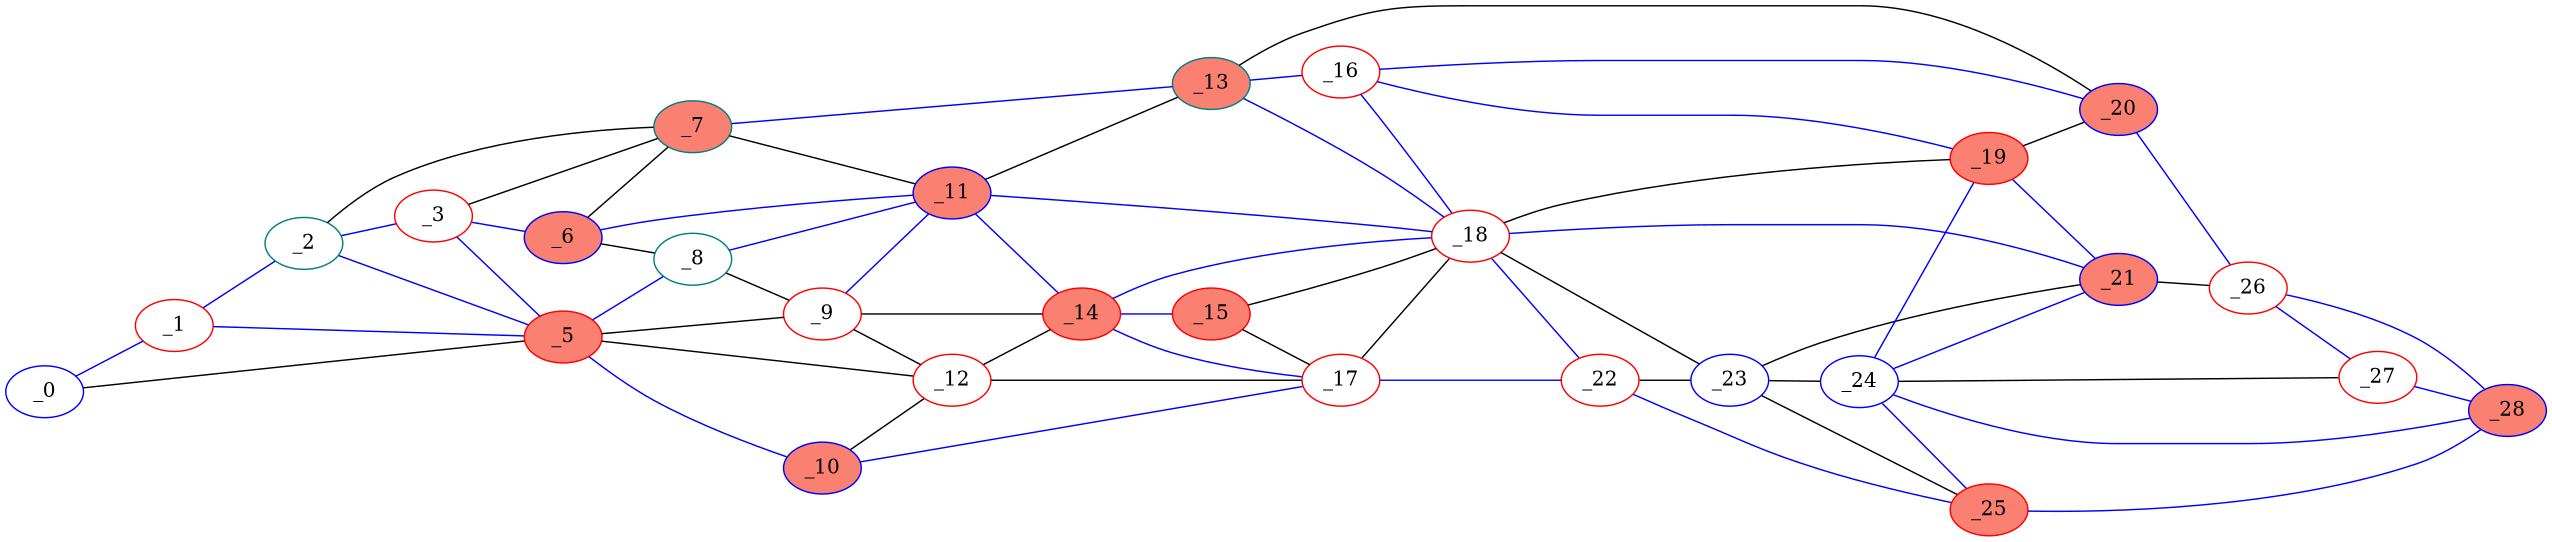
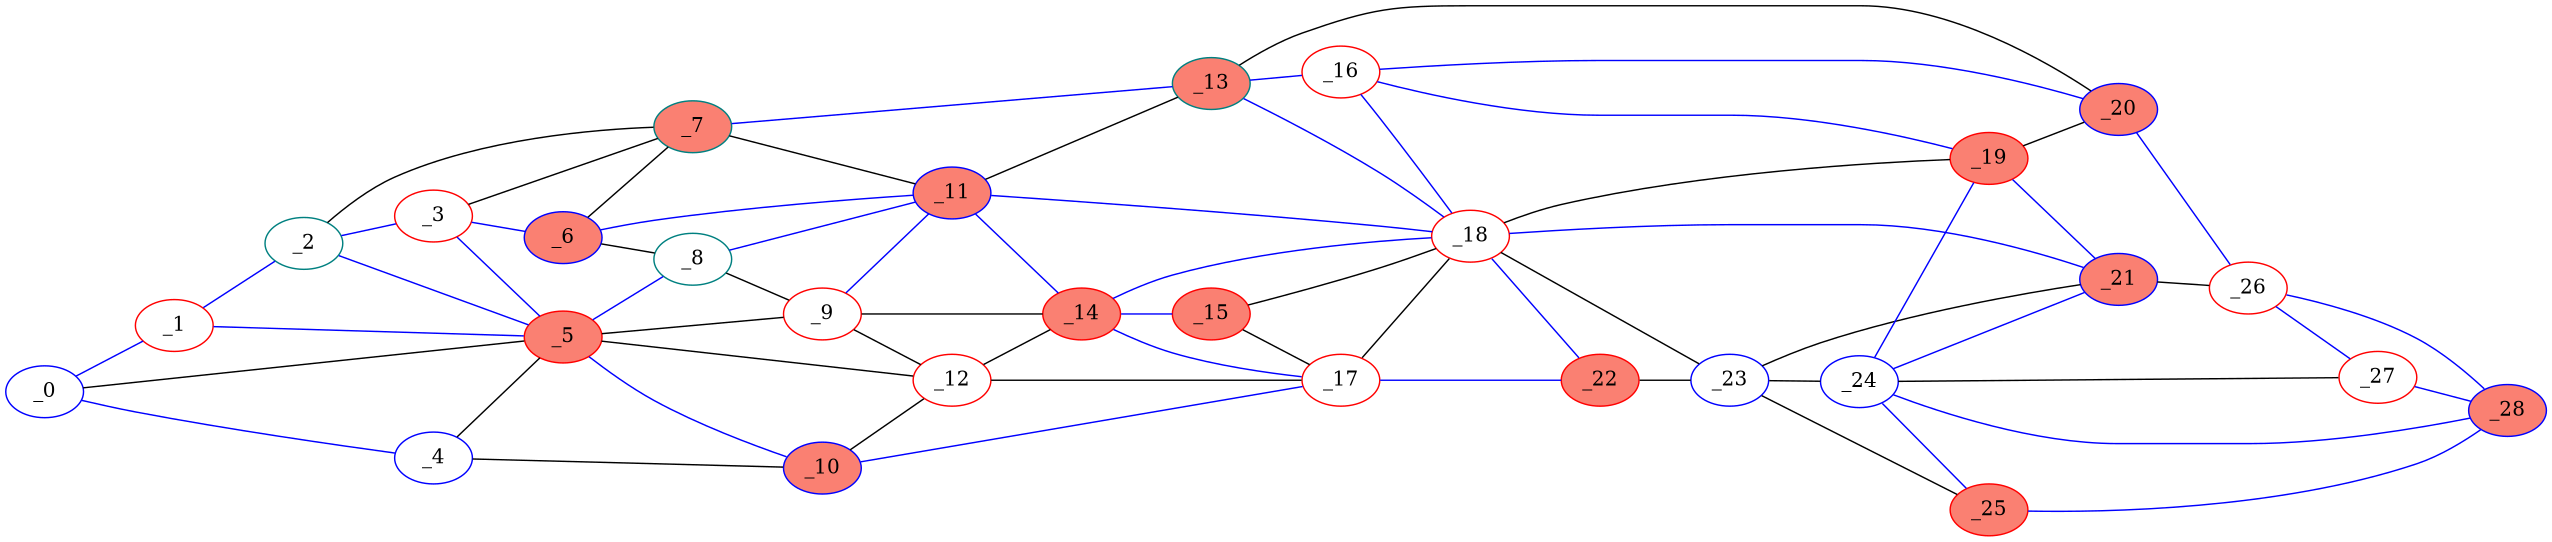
(1600, 380) -> (1600, 380)
none -> (434, 458)
(1789, 459) -> none
